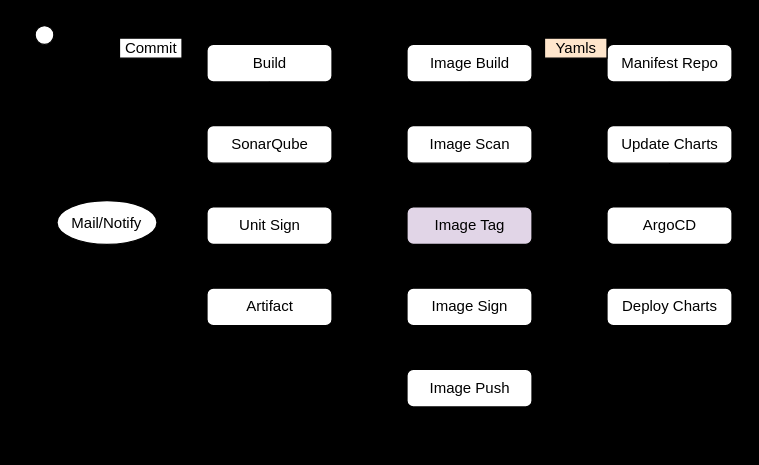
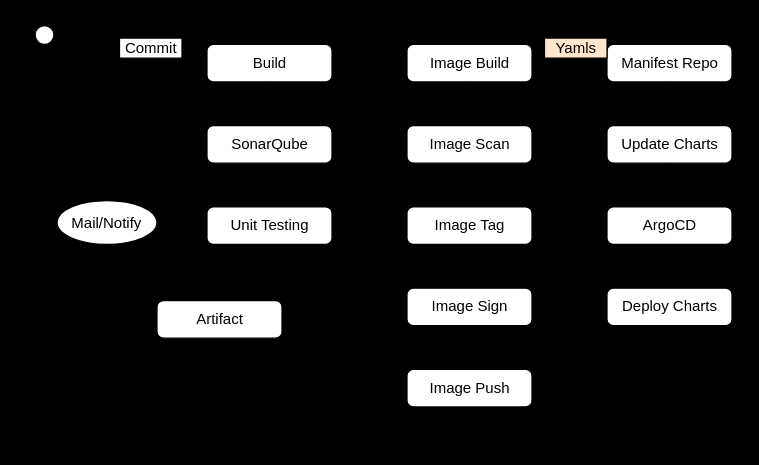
(270, 226) -> (270, 226)
(469, 226) -> (469, 226)
(269, 307) -> (219, 319)
